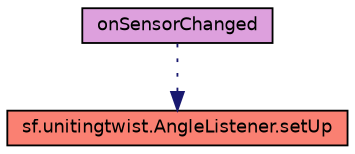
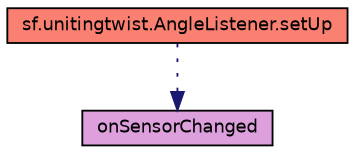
(177, 68) -> (177, 68)
